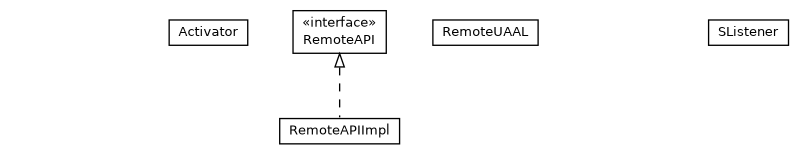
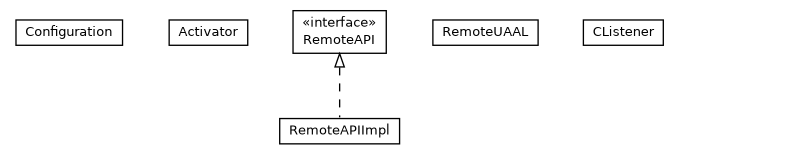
none -> (69, 32)
none -> (623, 32)
(749, 32) -> none
